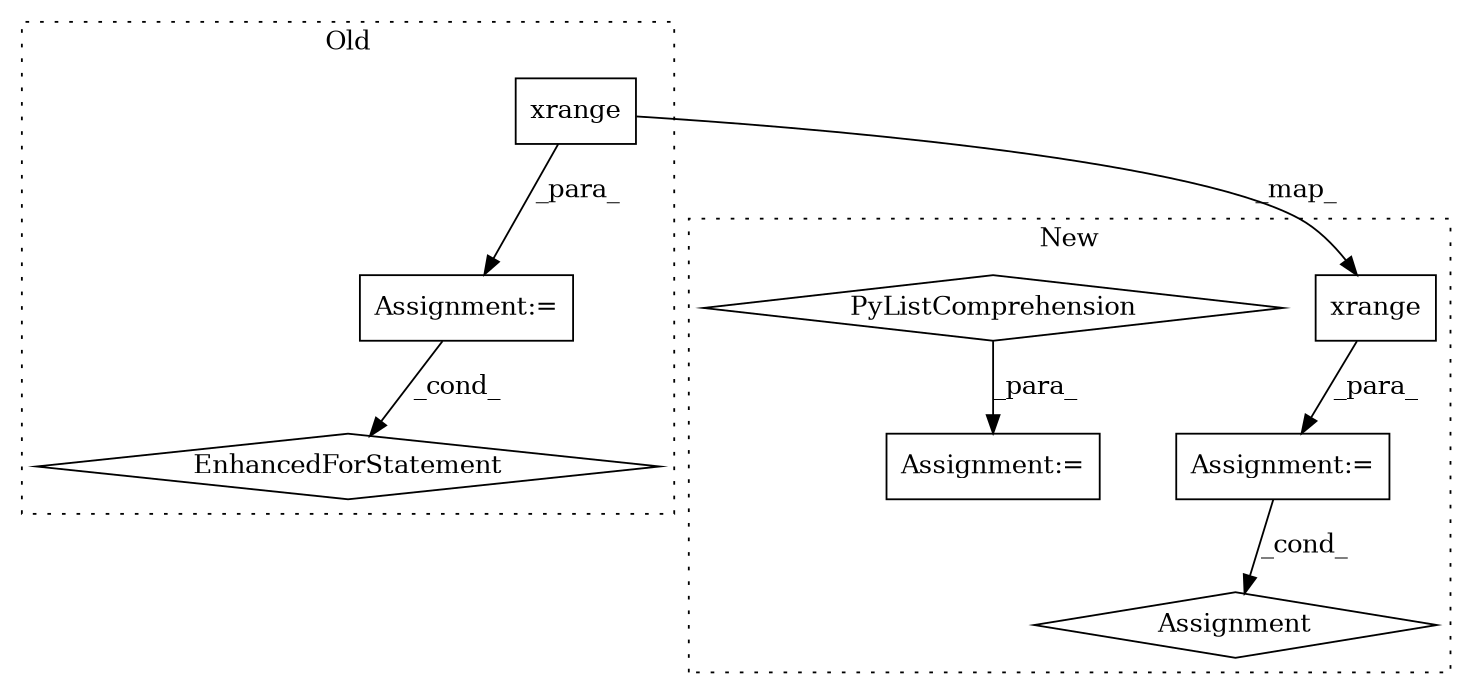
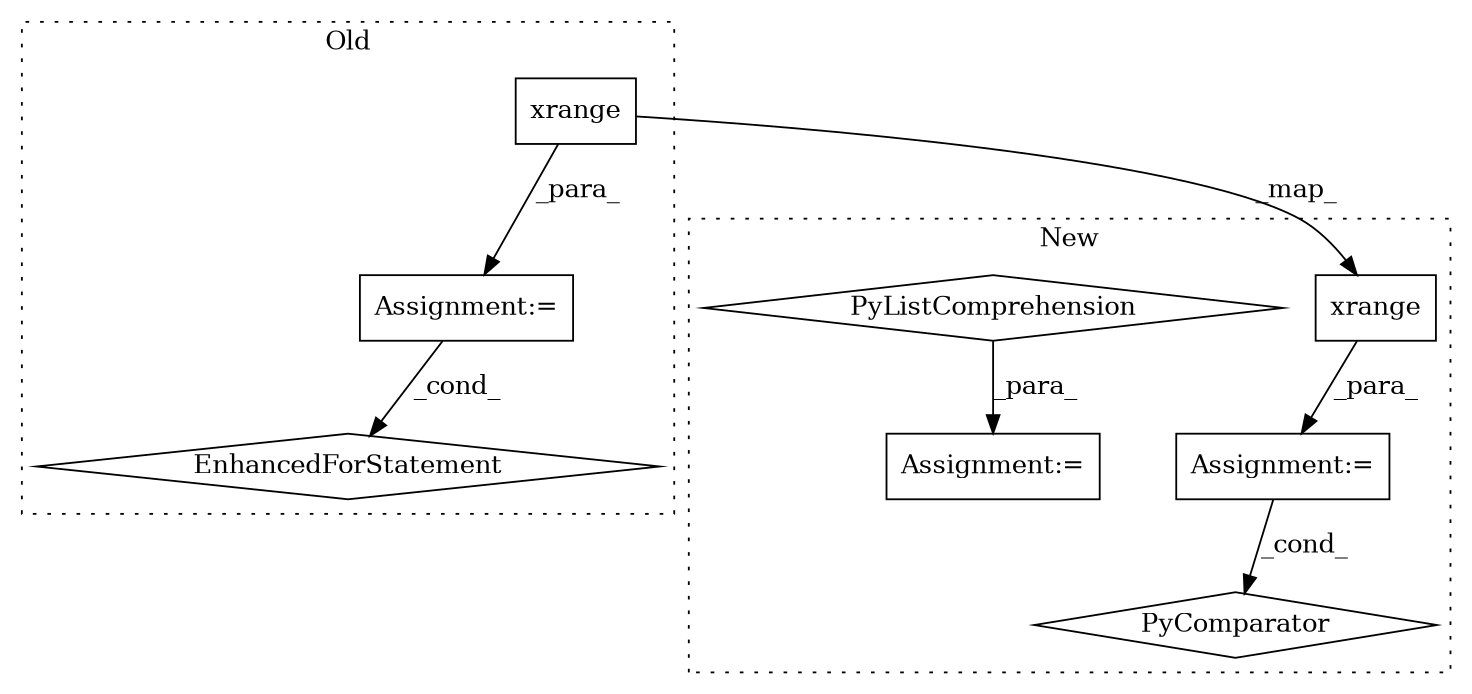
(1235, 625) -> (1235, 625)
